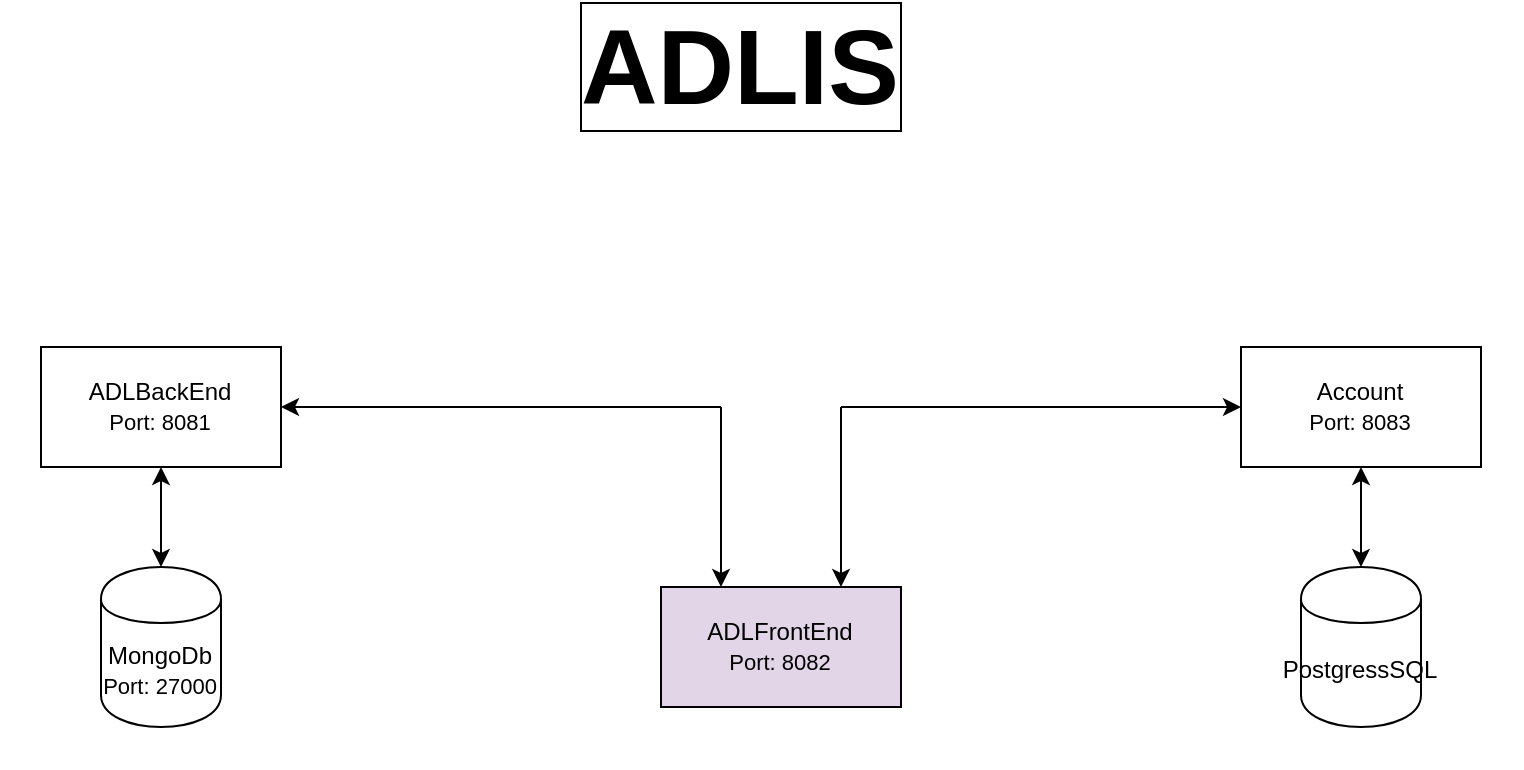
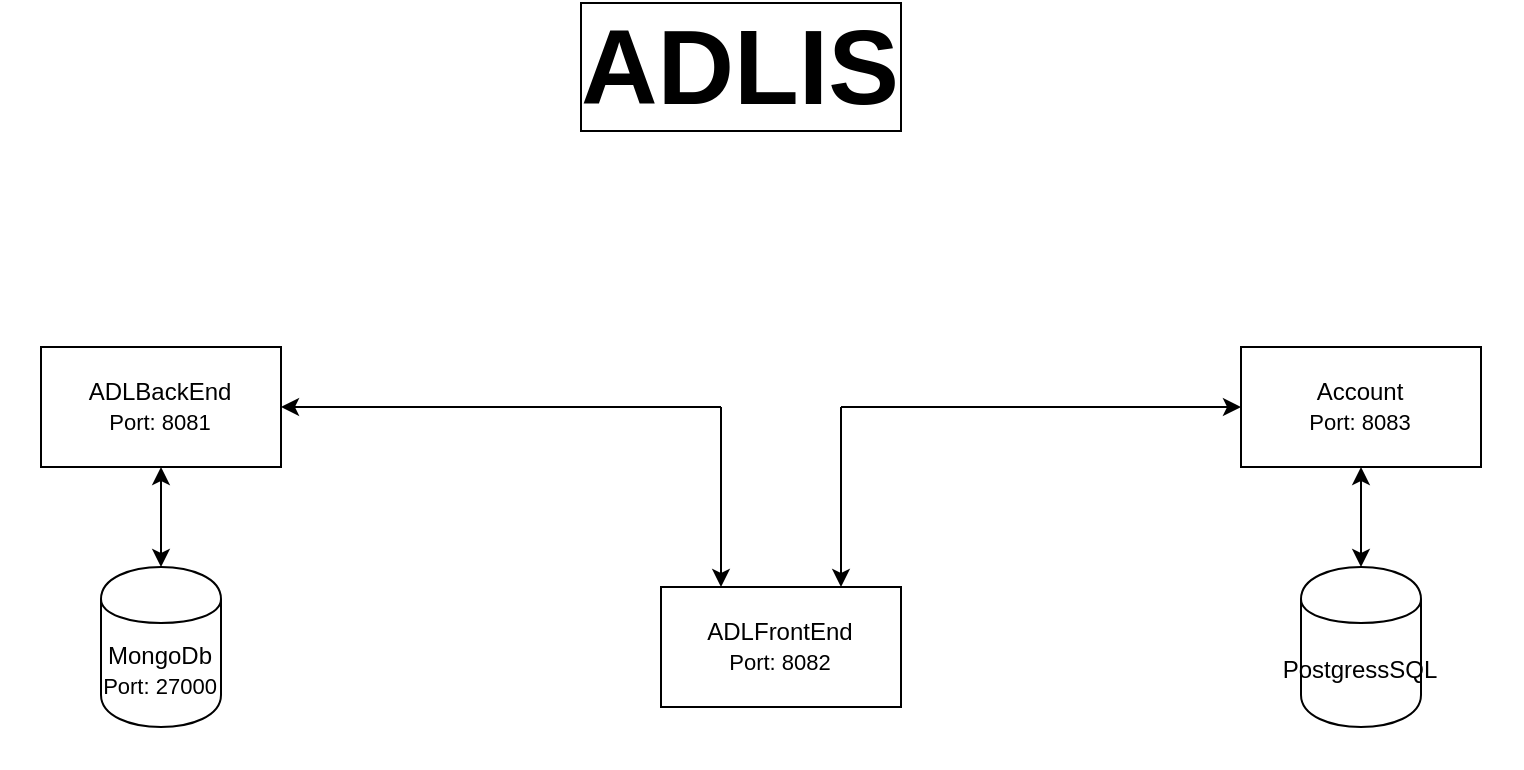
(781, 647) -> (781, 647)
